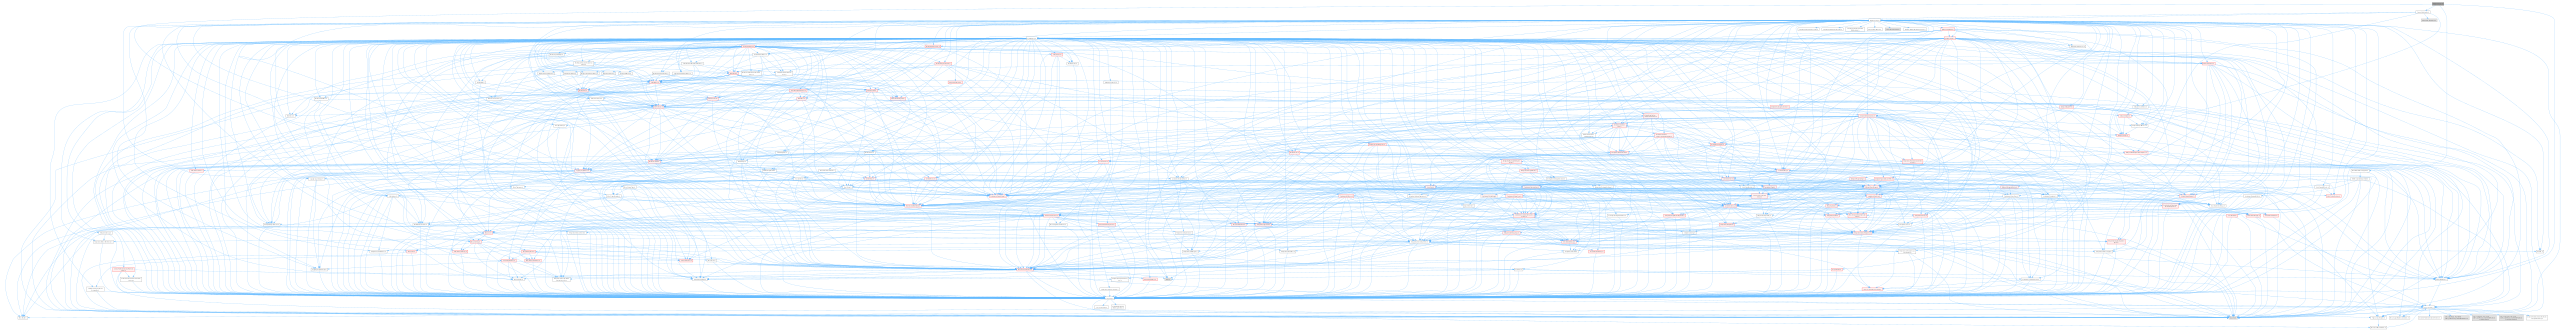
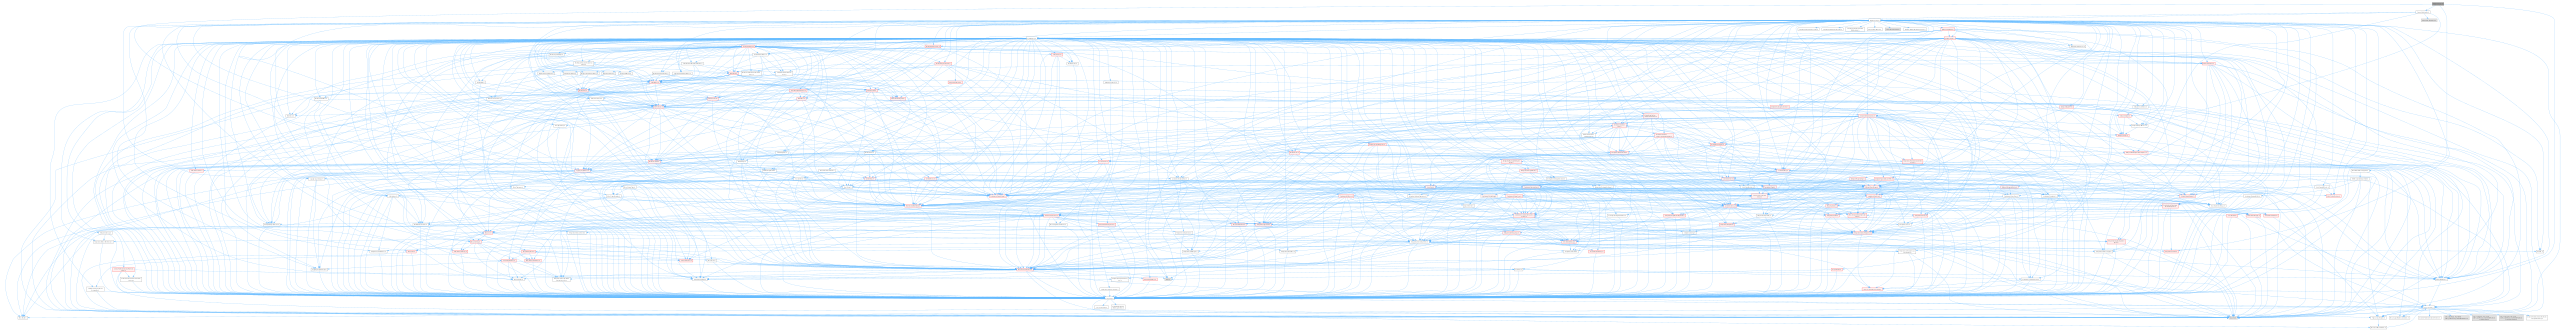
none -> (2171, 252)
